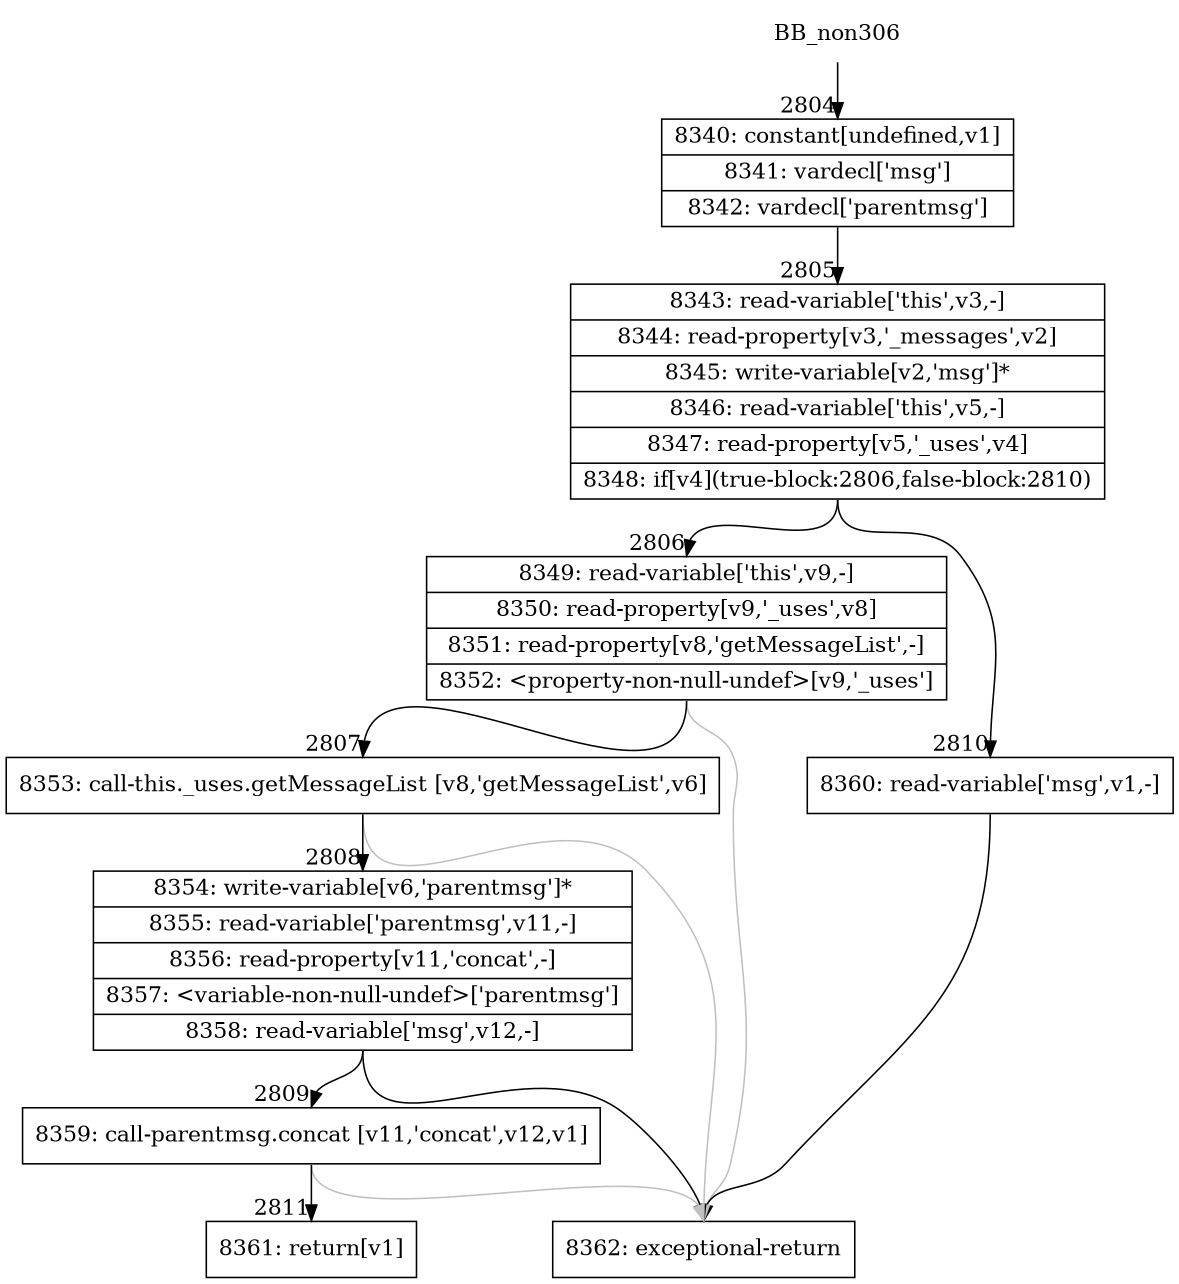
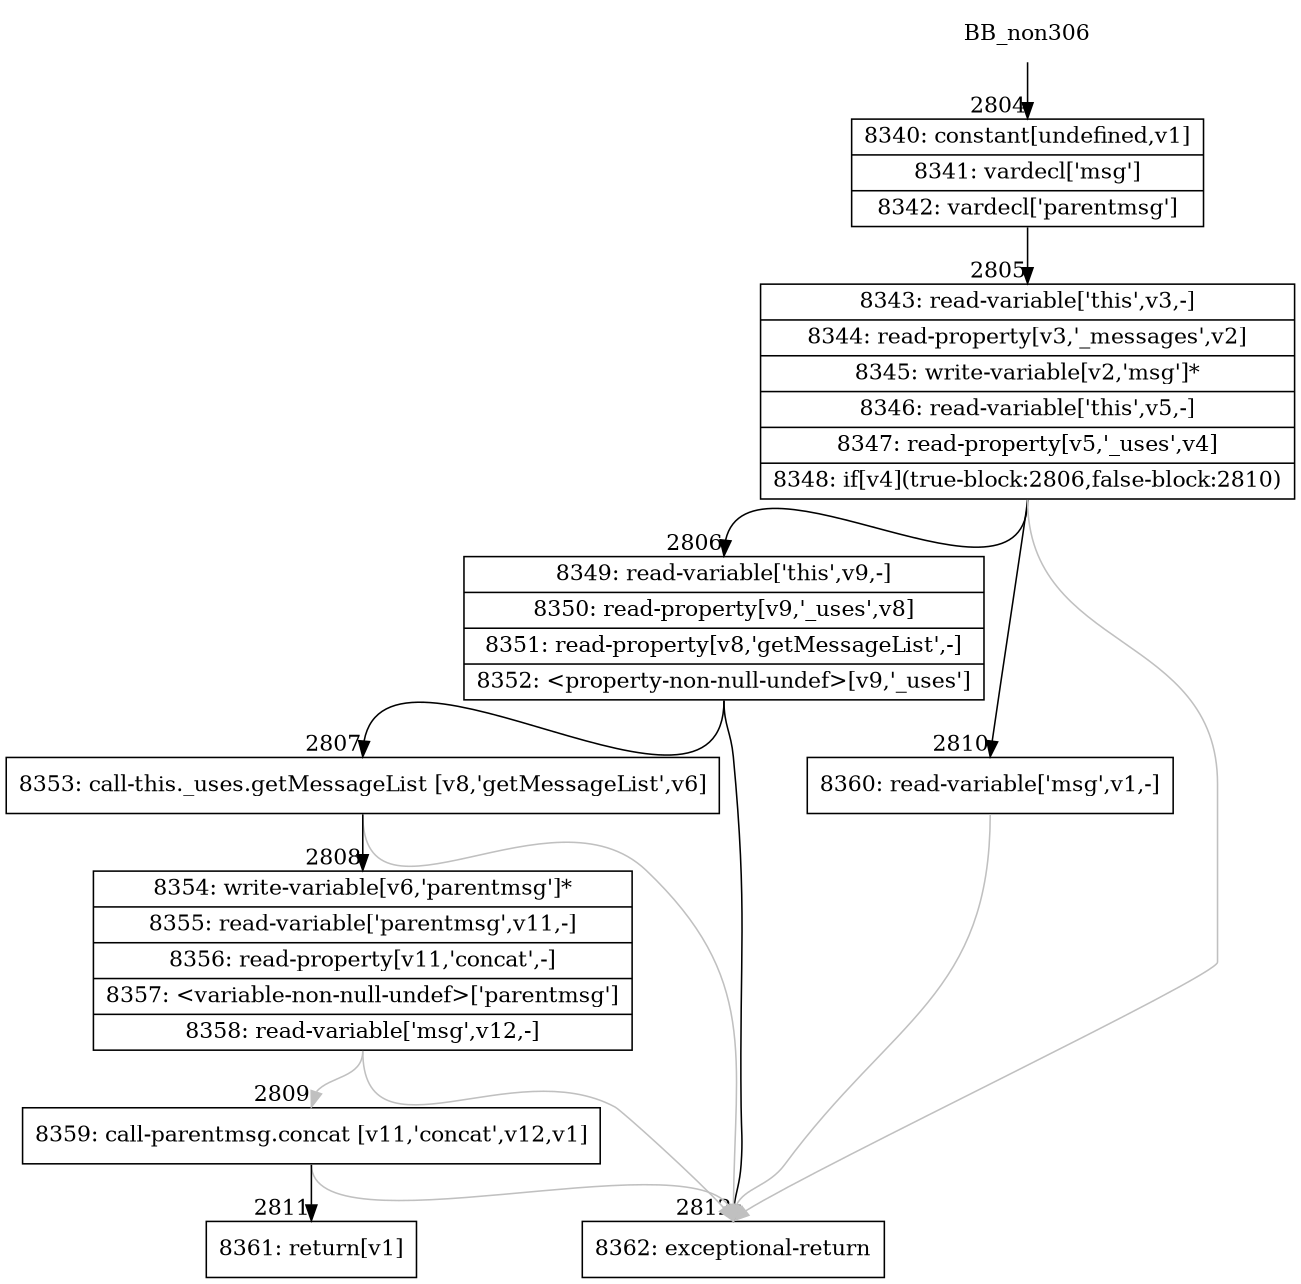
(741, 947) -> (742, 952)
none -> (1218, 961)
(901, 1046) -> (902, 1032)
(345, 1076) -> (345, 1076)
(539, 1089) -> (547, 1092)
